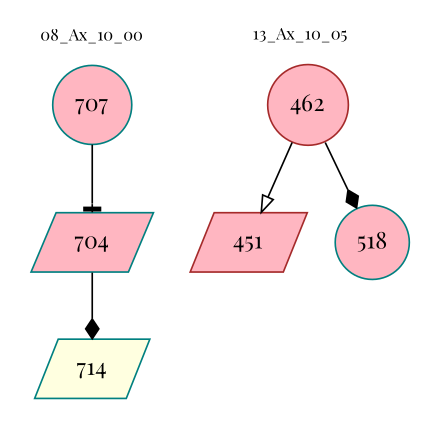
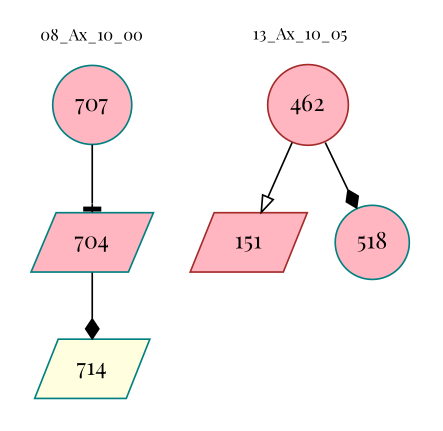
(249, 242) -> (249, 242)
